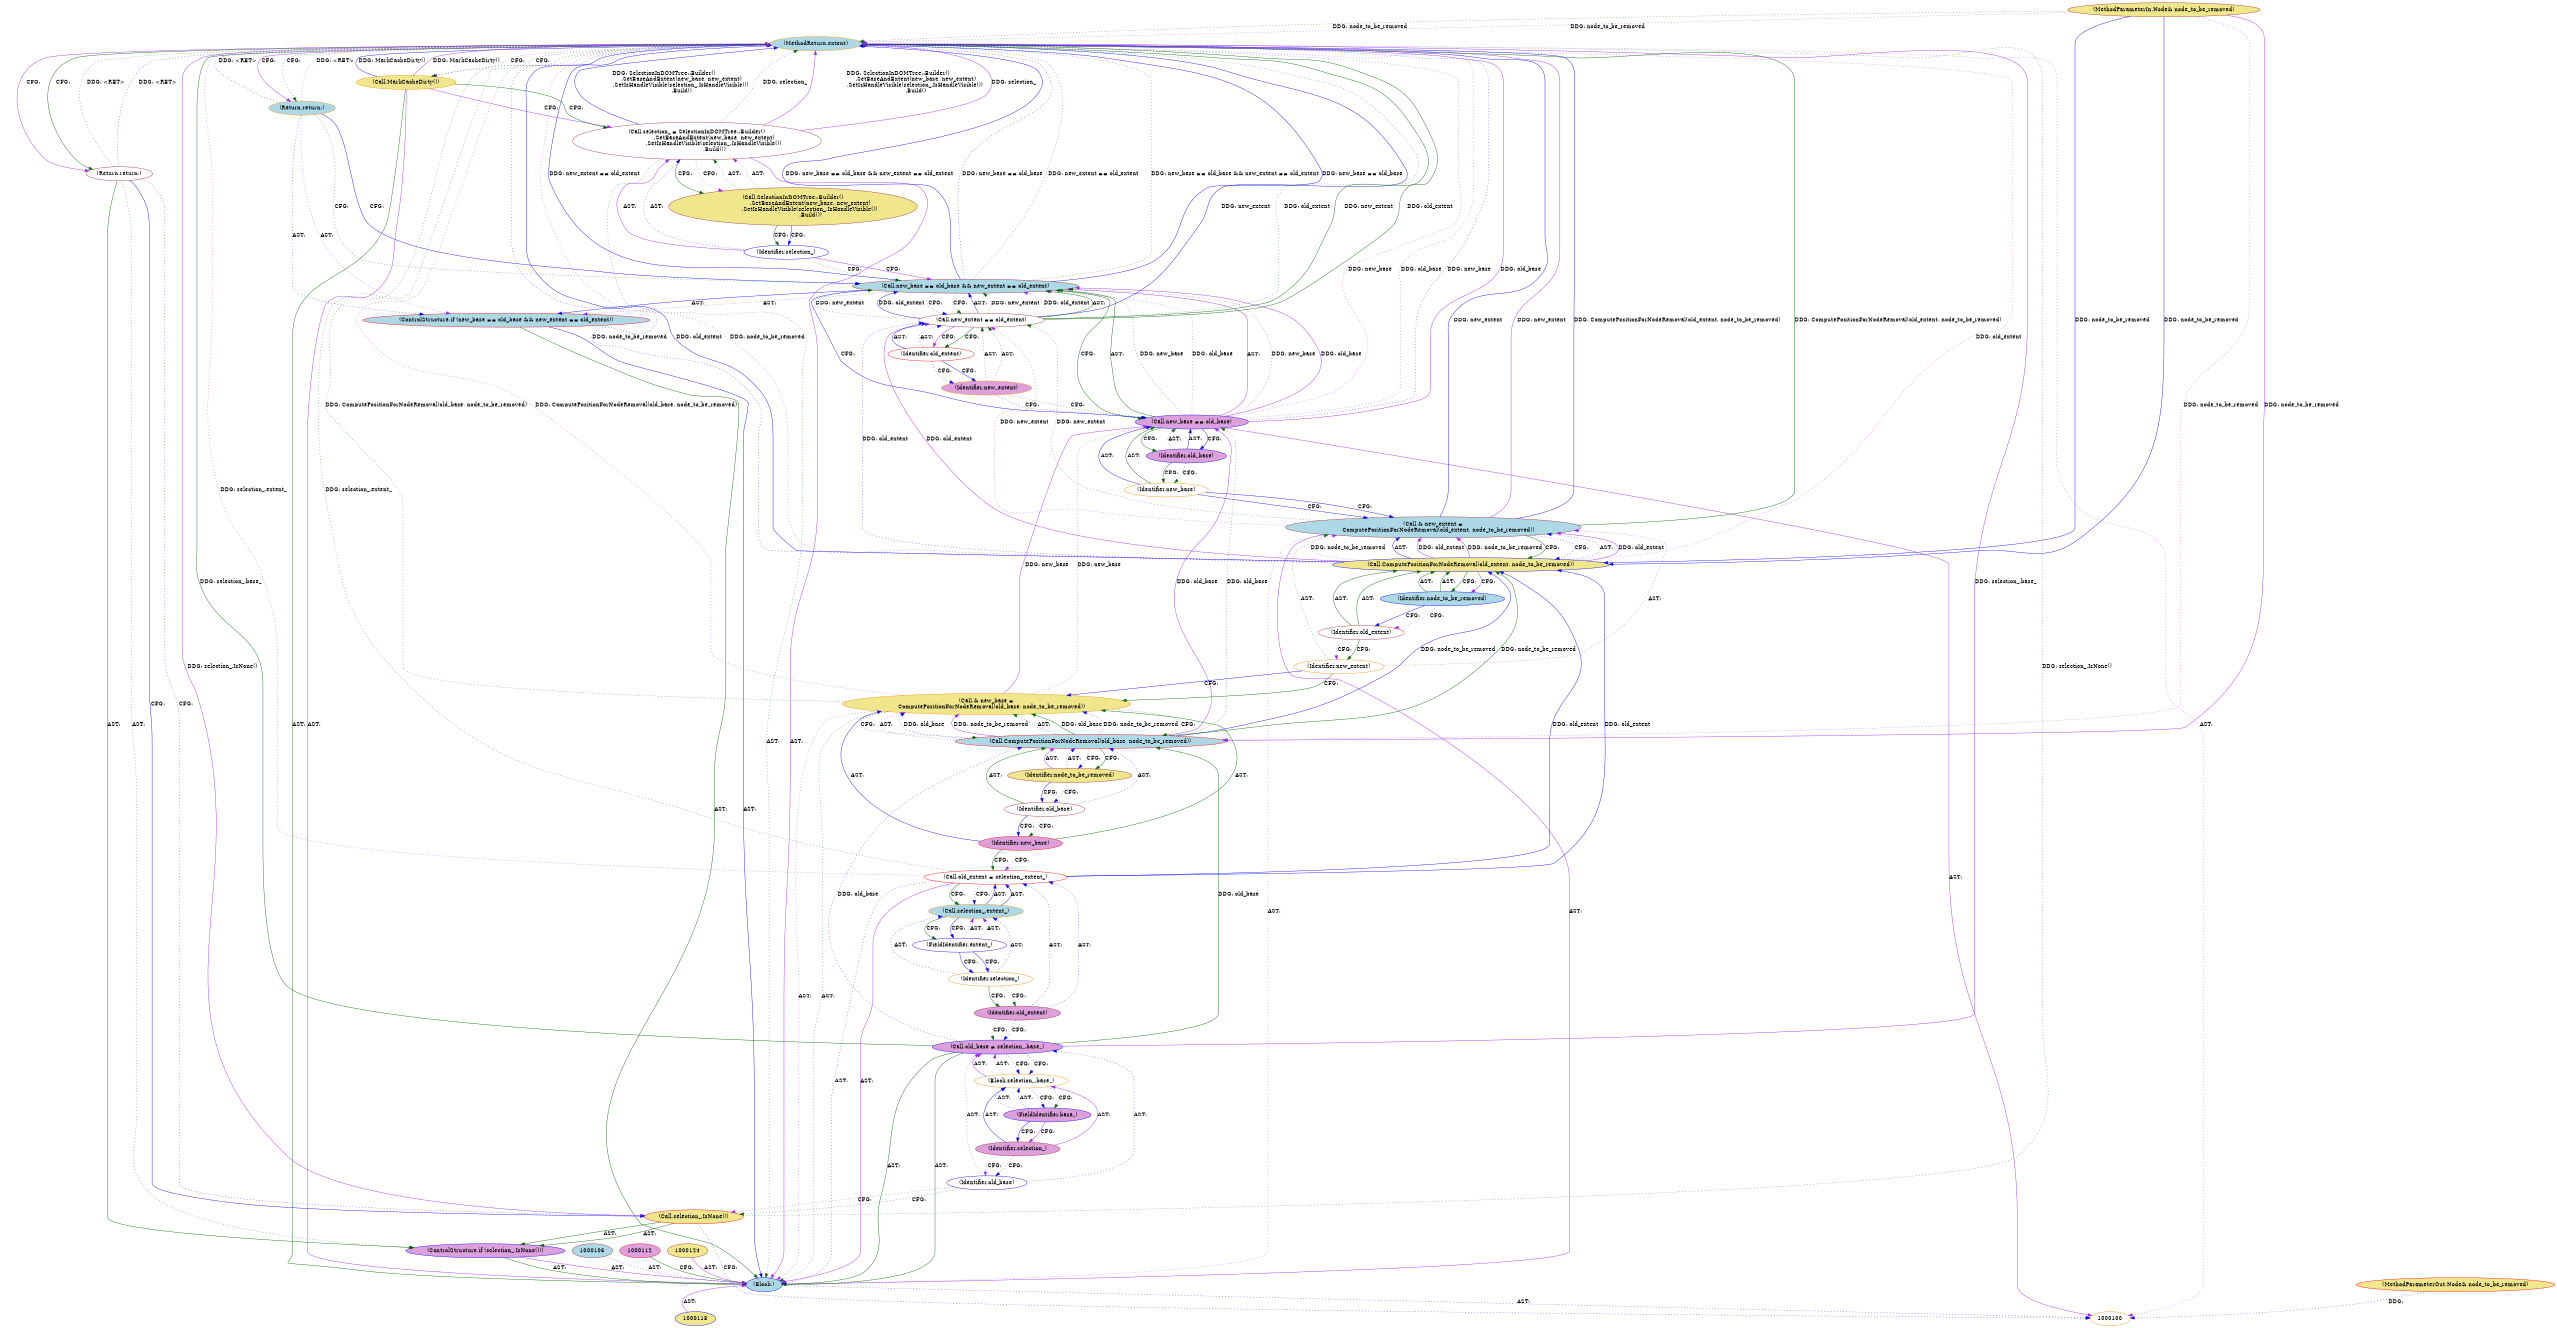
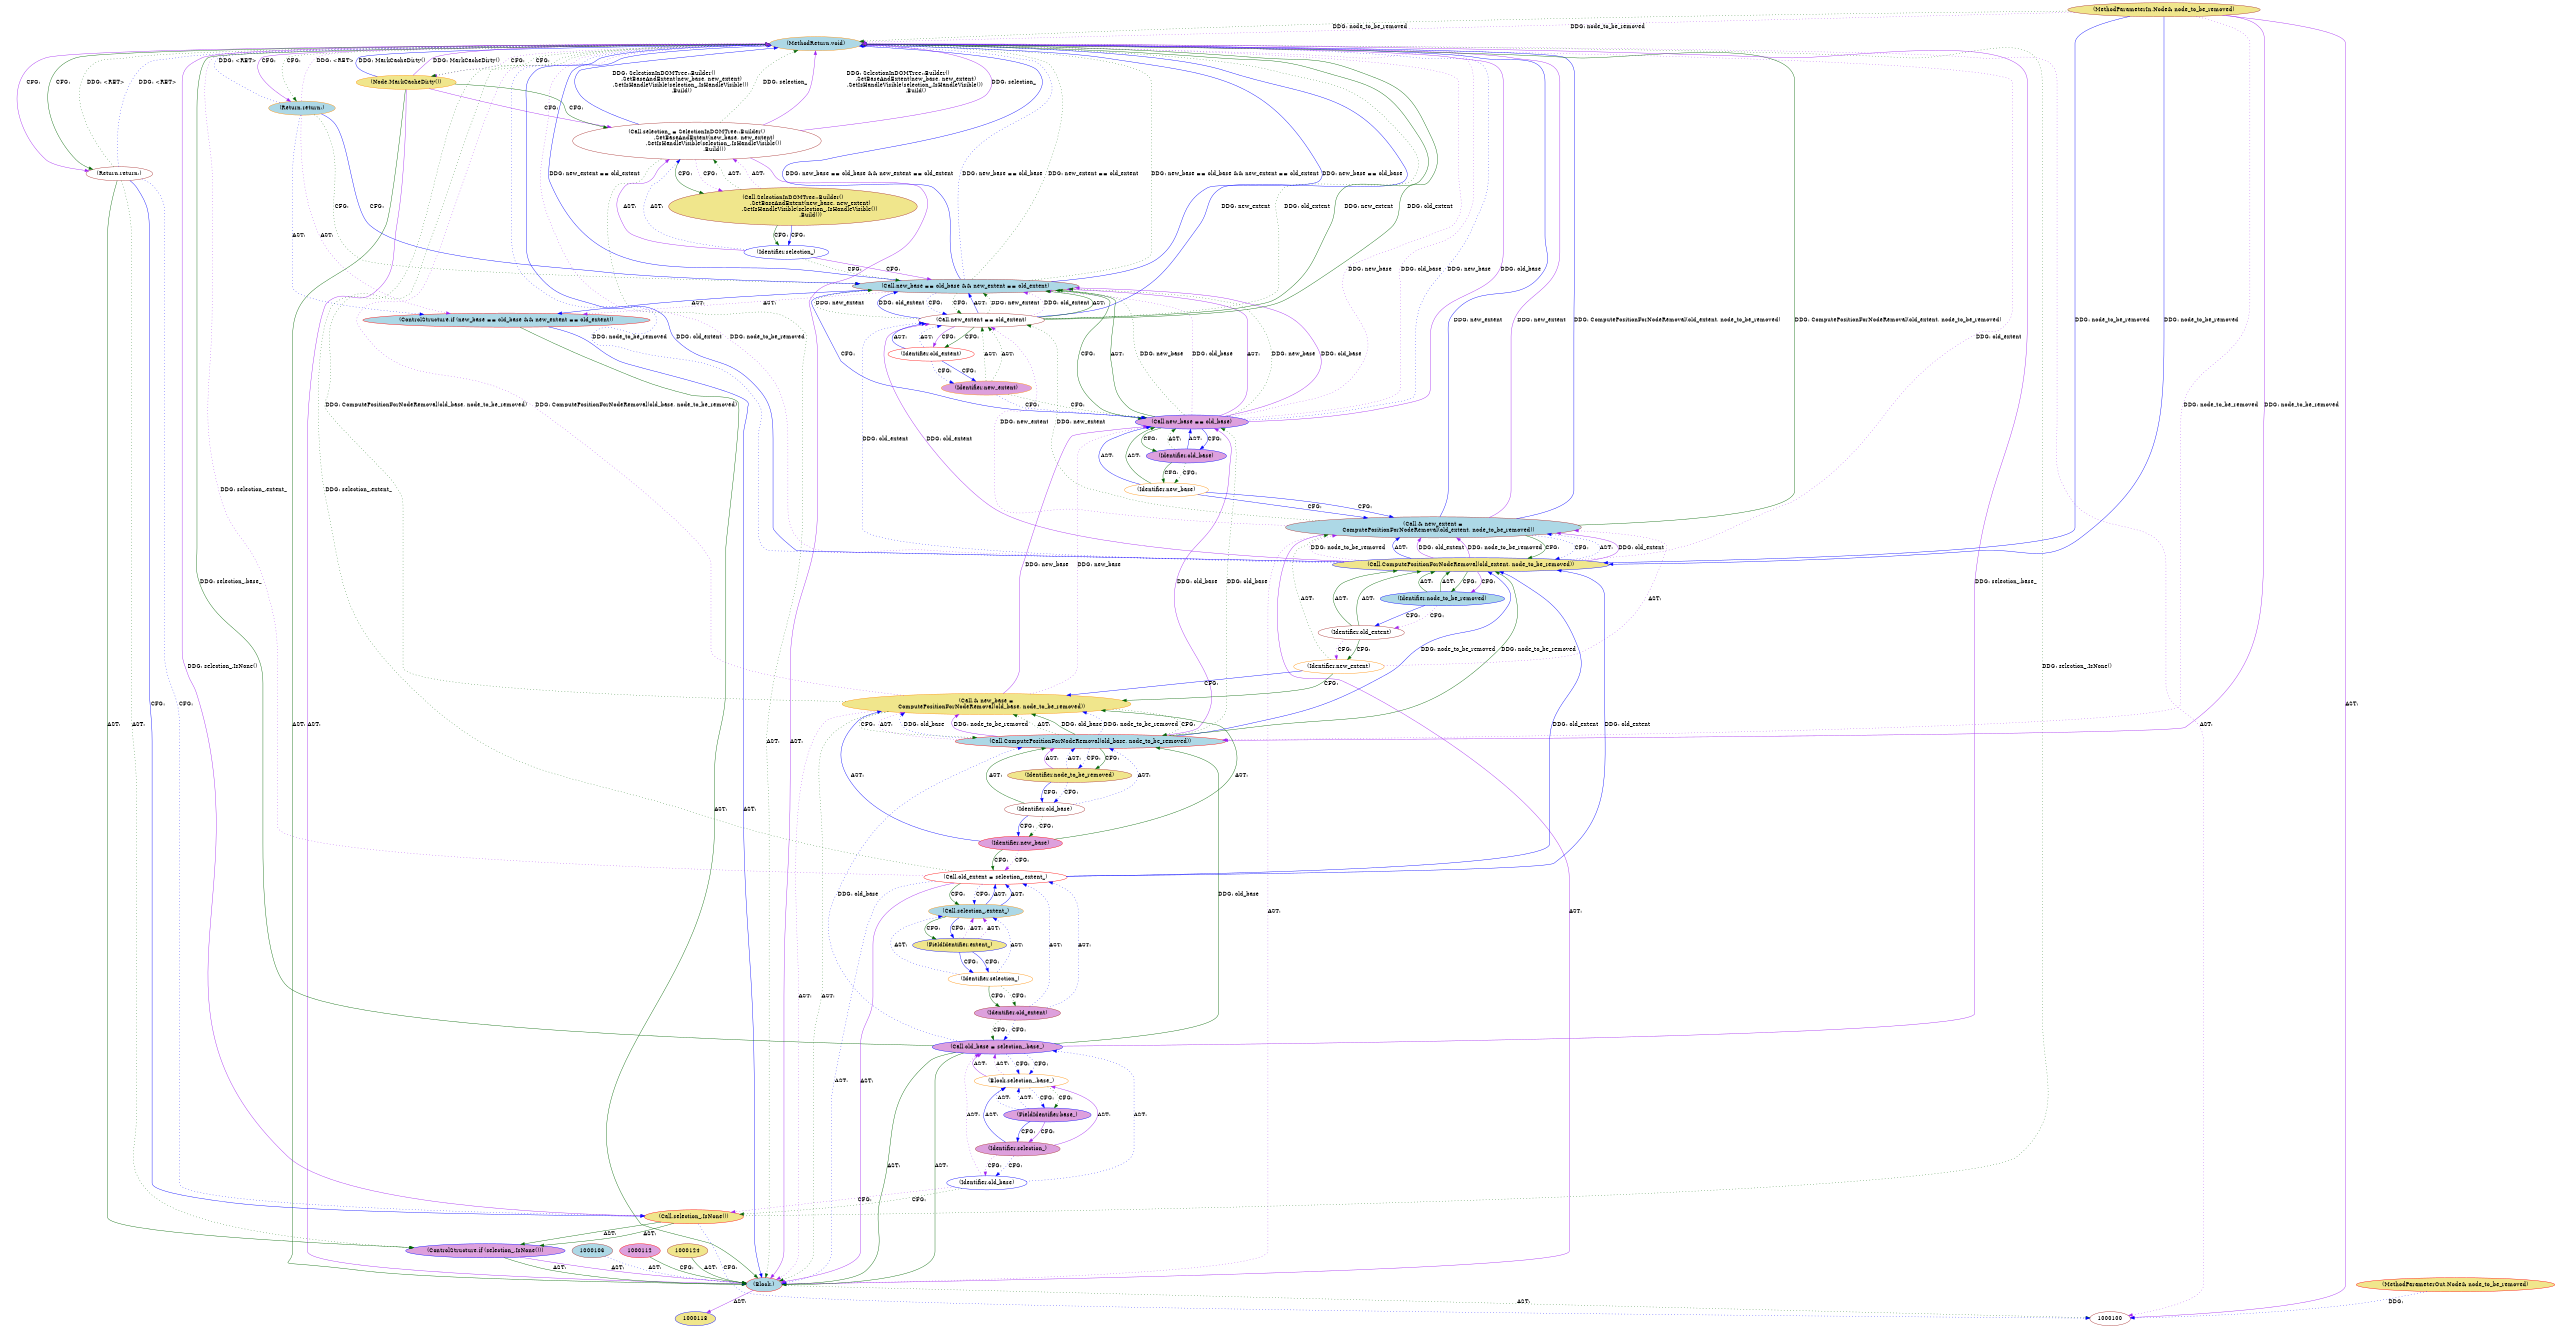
(816, 44) -> (816, 44)
(406, 82) -> (406, 82)
(1949, 600) -> (2345, 708)
(960, 945) -> (960, 945)
(714, 1276) -> (714, 1276)
(764, 1285) -> (764, 1285)
(704, 1290) -> (732, 1301)
(1434, 1302) -> (1434, 1302)
(2110, 1319) -> (2110, 1319)
